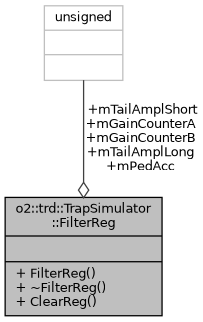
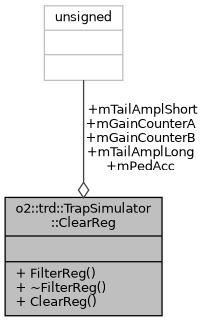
(84, 223) -> (84, 223)
